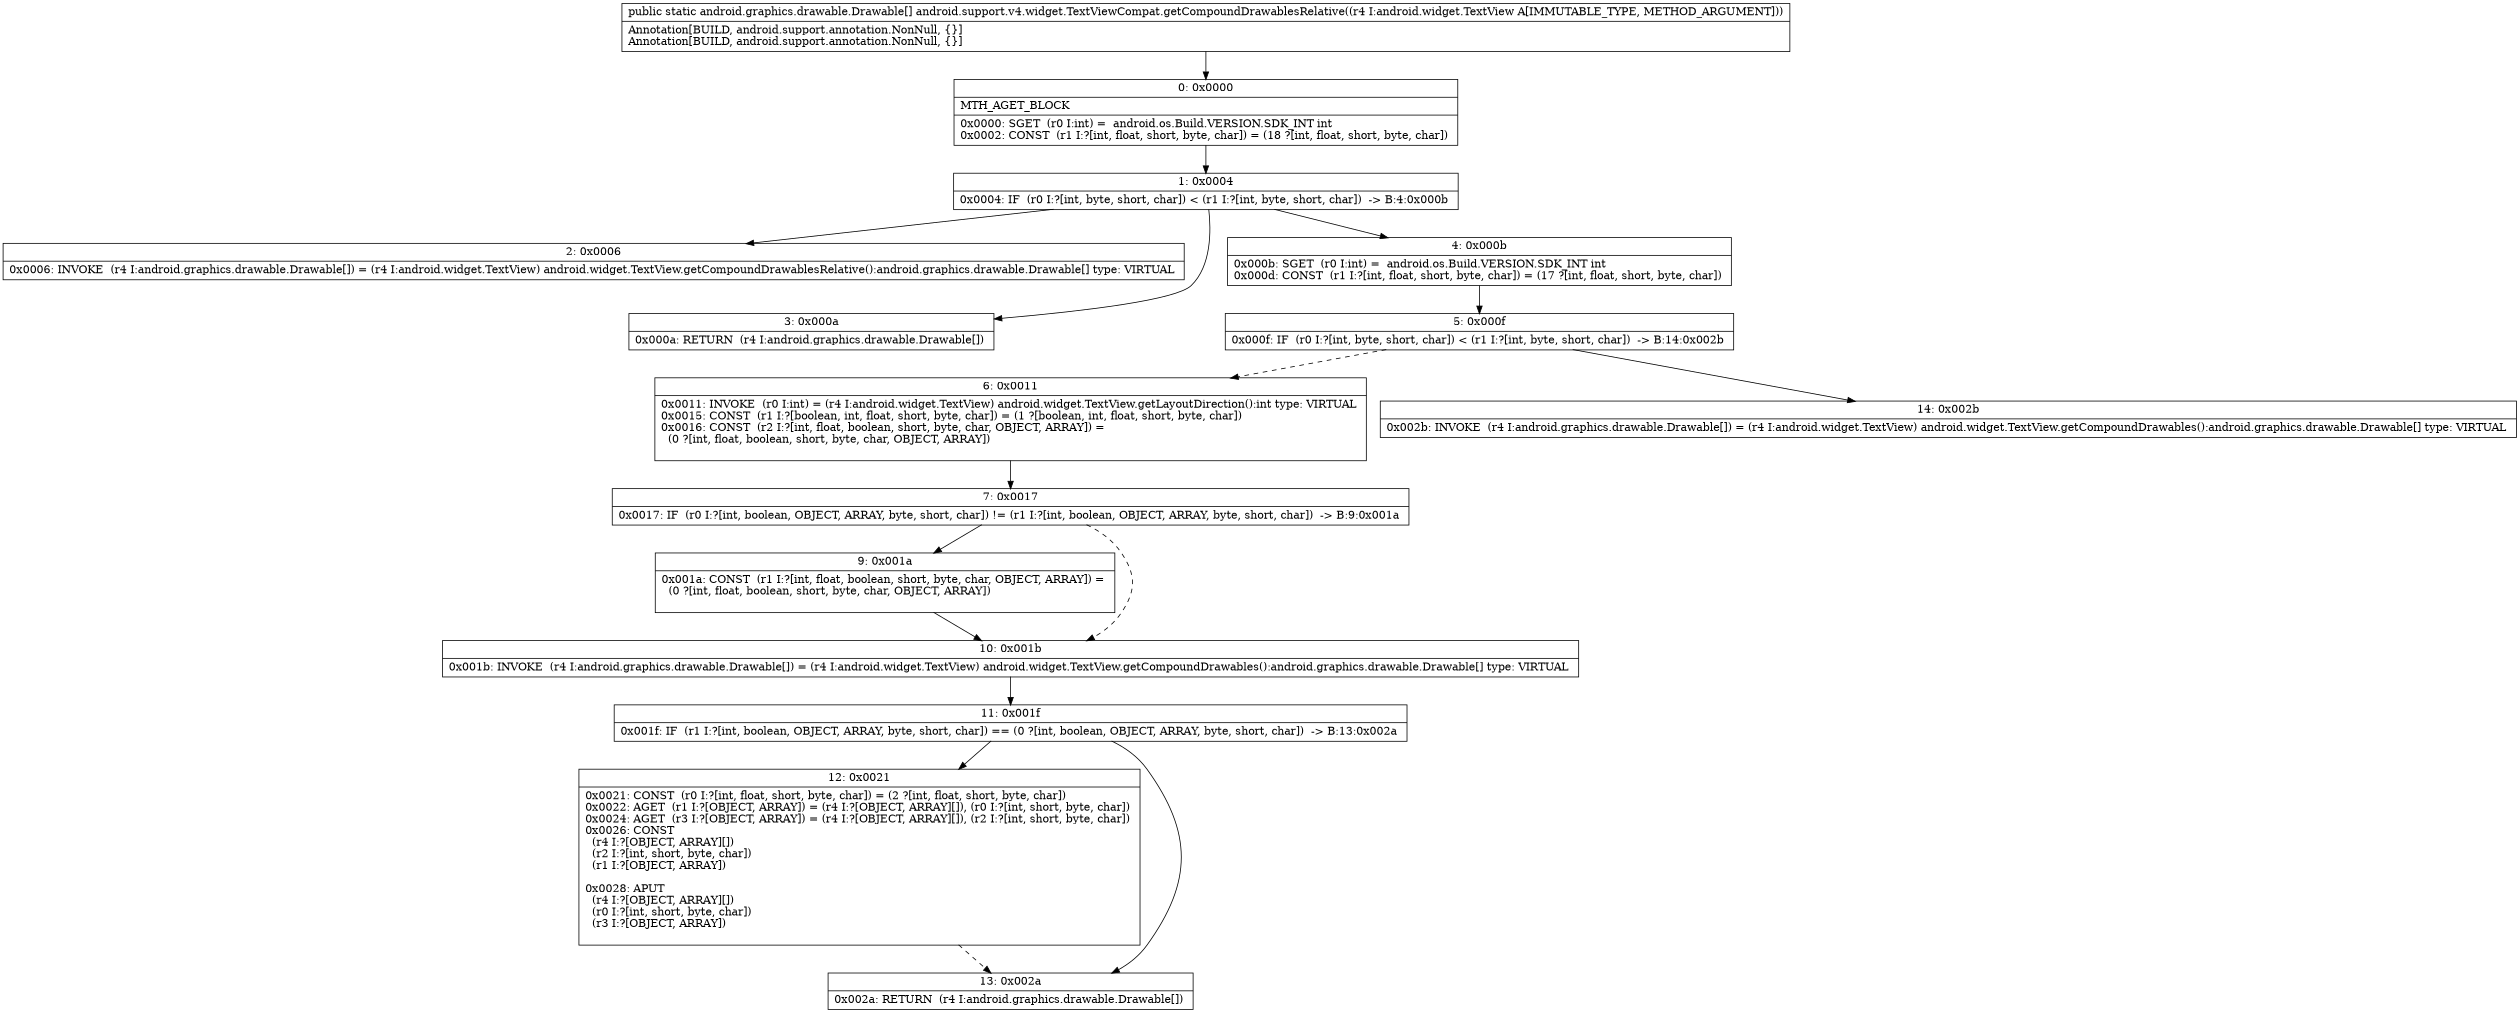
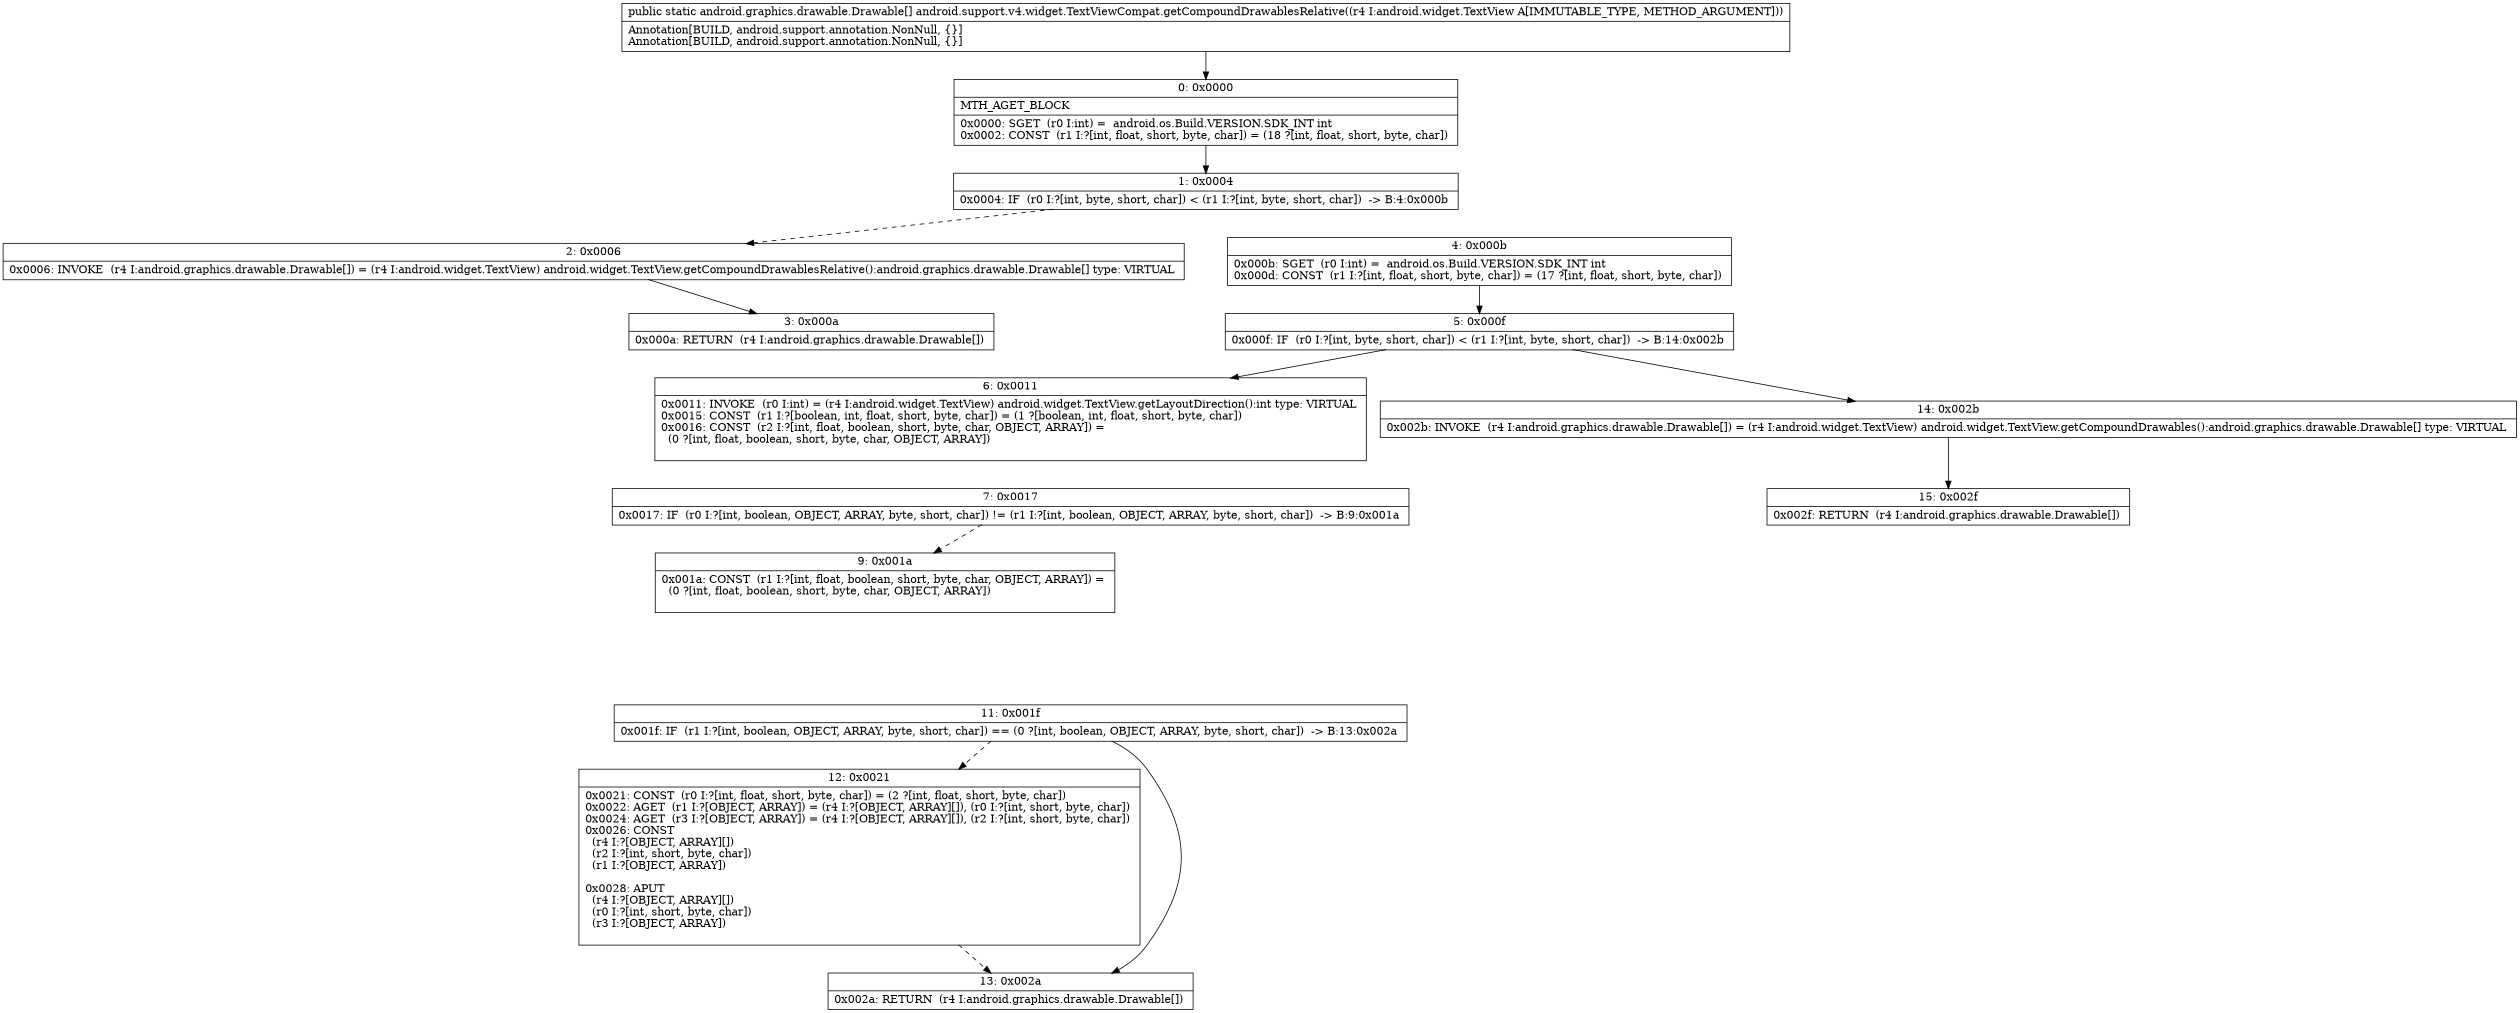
(1327, 223) -> none
(904, 226) -> (904, 226)
(1138, 302) -> (699, 295)
(1312, 363) -> (1312, 363)
(1011, 471) -> none
none -> (1948, 507)
(961, 537) -> (961, 537)
(1011, 659) -> none
(978, 753) -> (978, 753)
